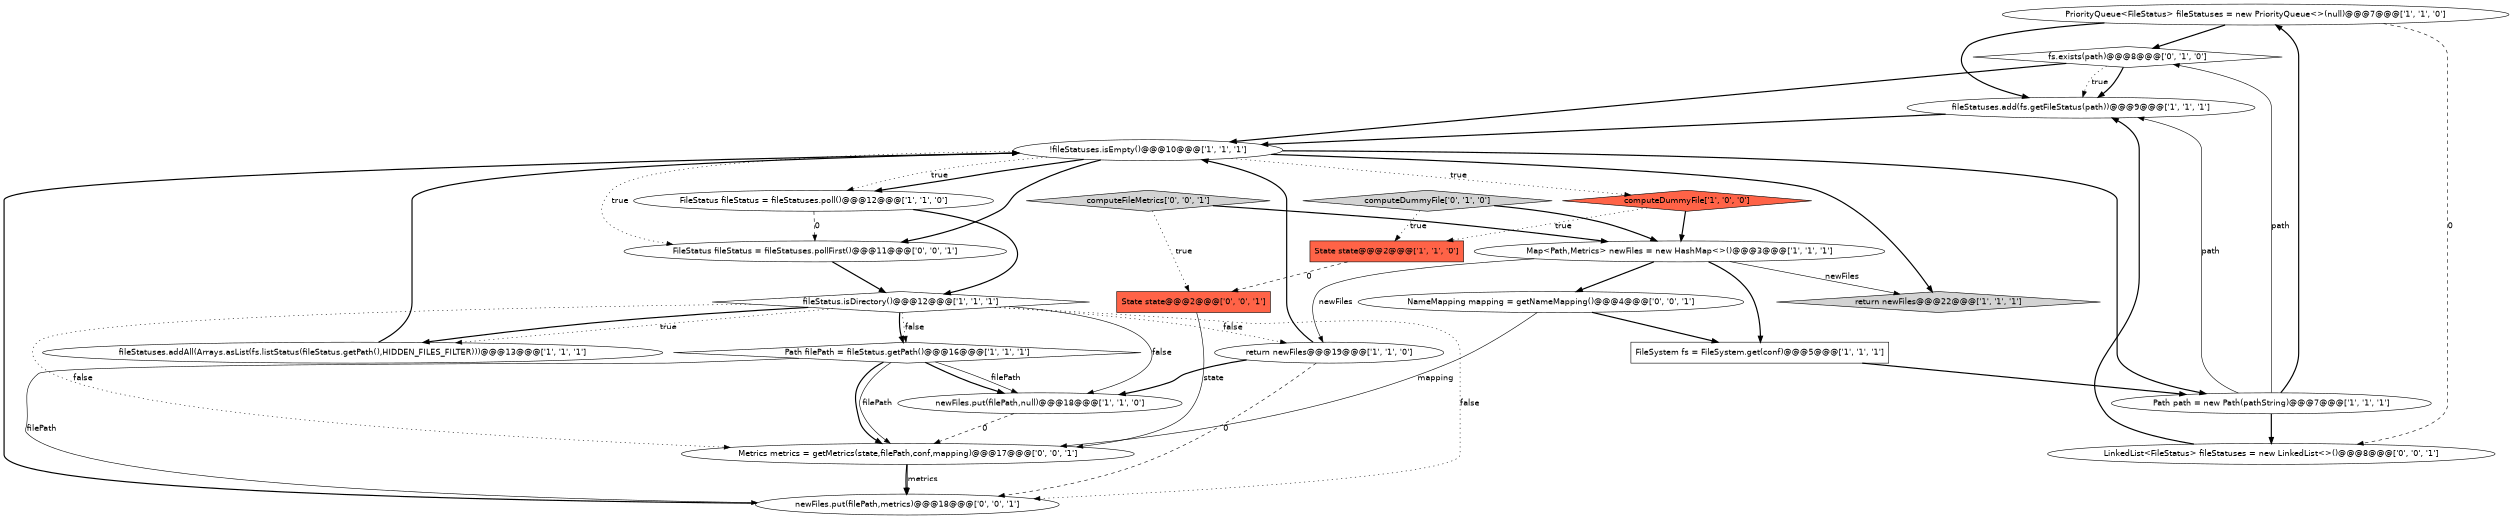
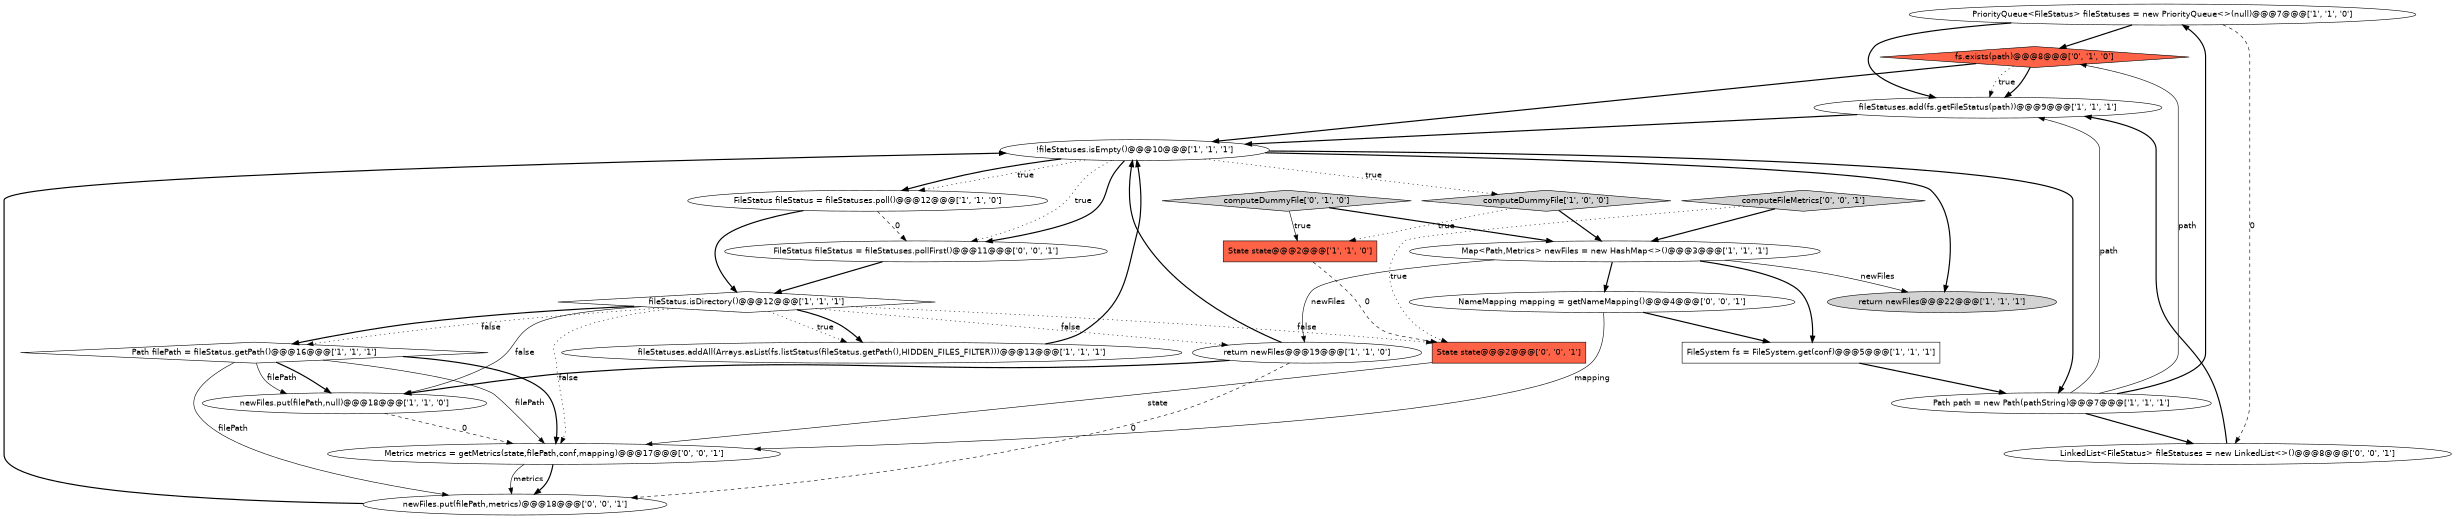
(2128, 57) -> (2034, 57)
(1687, 201) -> (1546, 201)
(1409, 224) -> (1293, 223)
(1938, 302) -> (1942, 302)
(1460, 377) -> (1139, 321)
